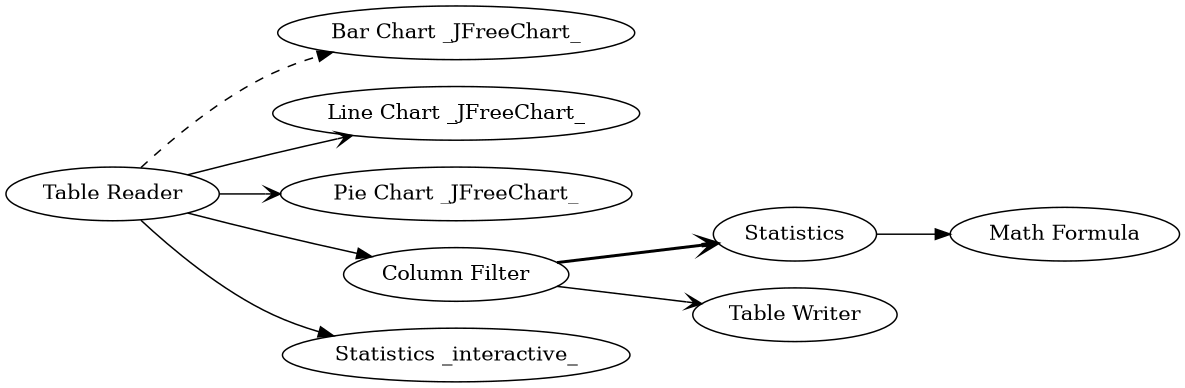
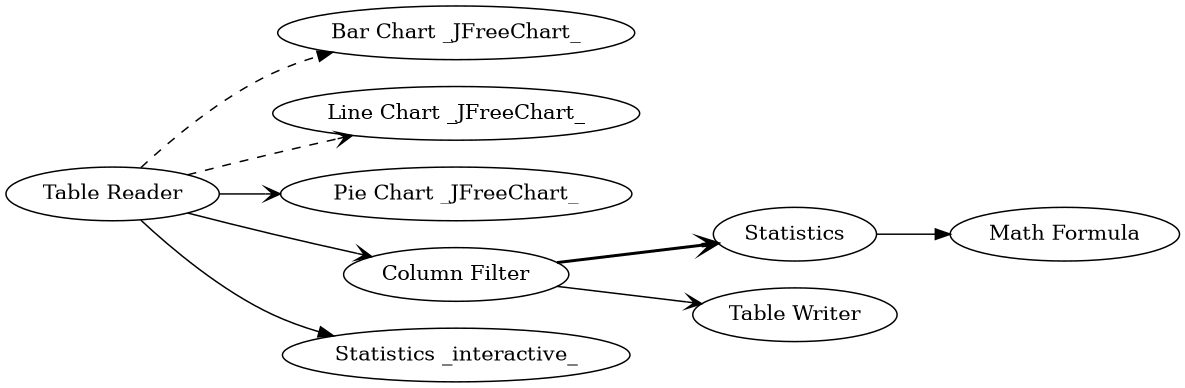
(262, 156) -> (262, 156)
(272, 234) -> (272, 234)
